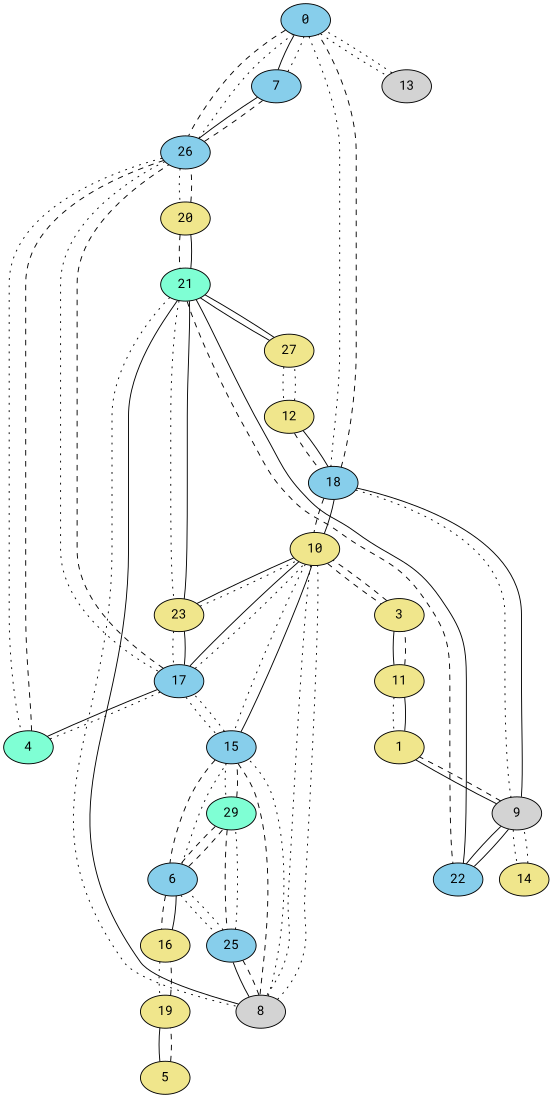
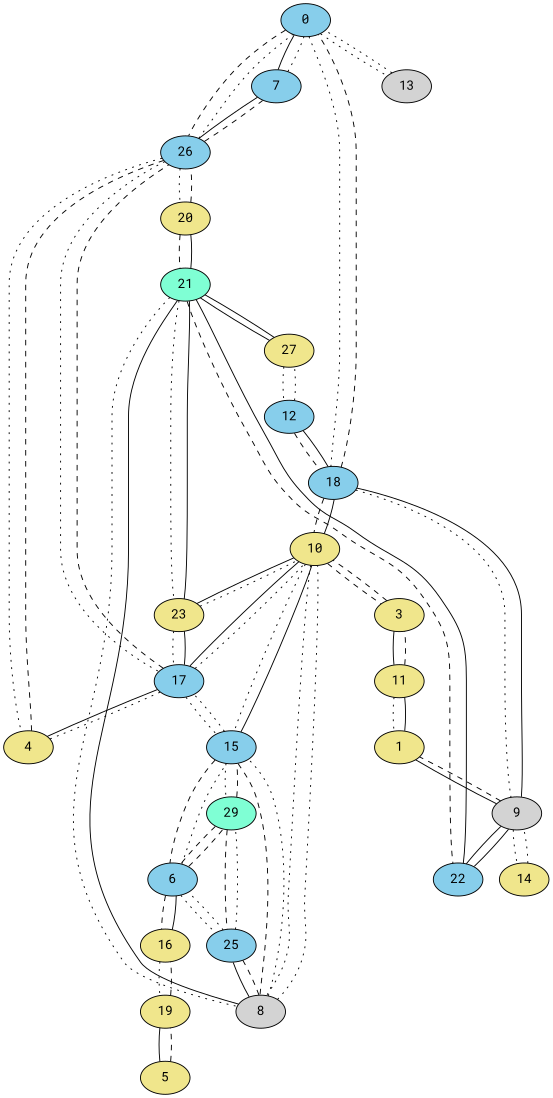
(289, 417) -> (289, 417)
(28, 747) -> (28, 747)
